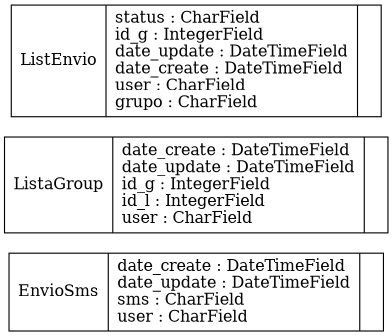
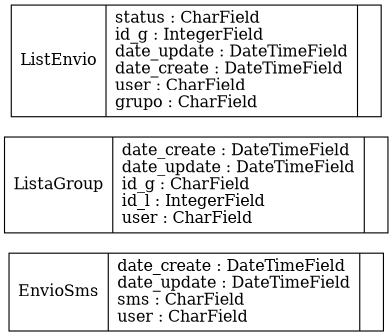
(196, 184) -> (186, 184)
